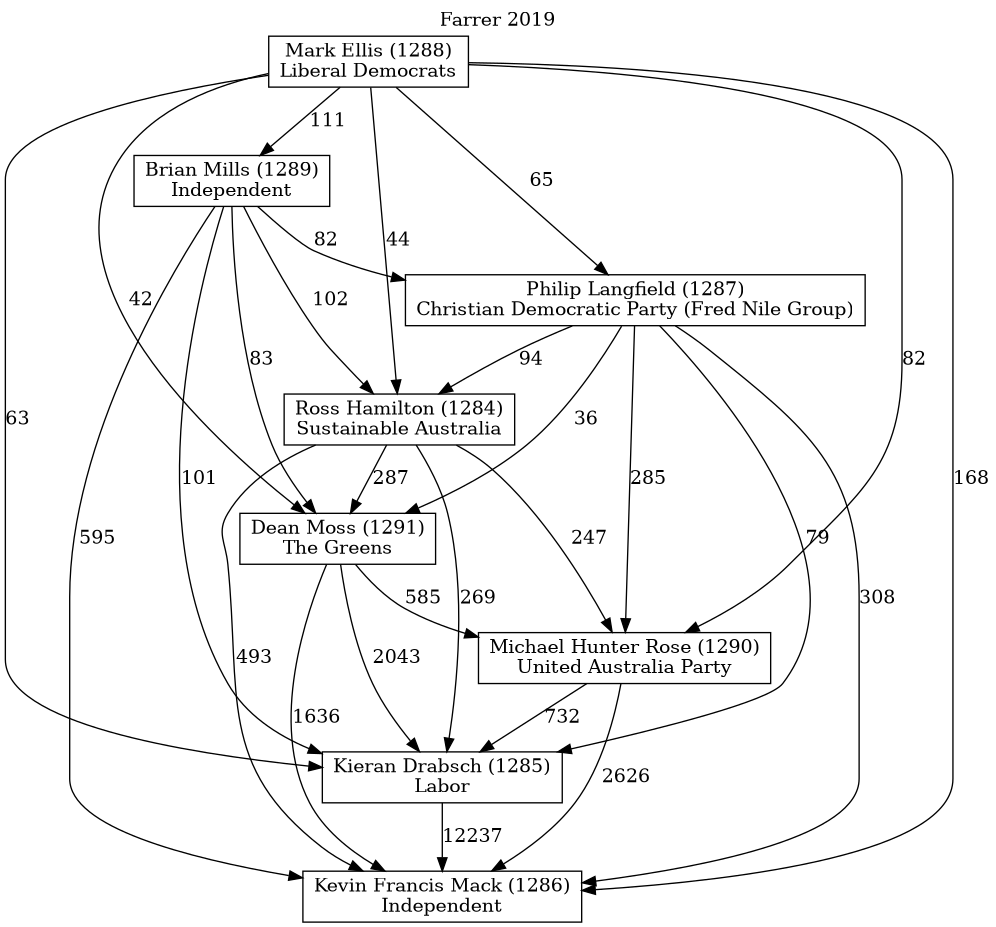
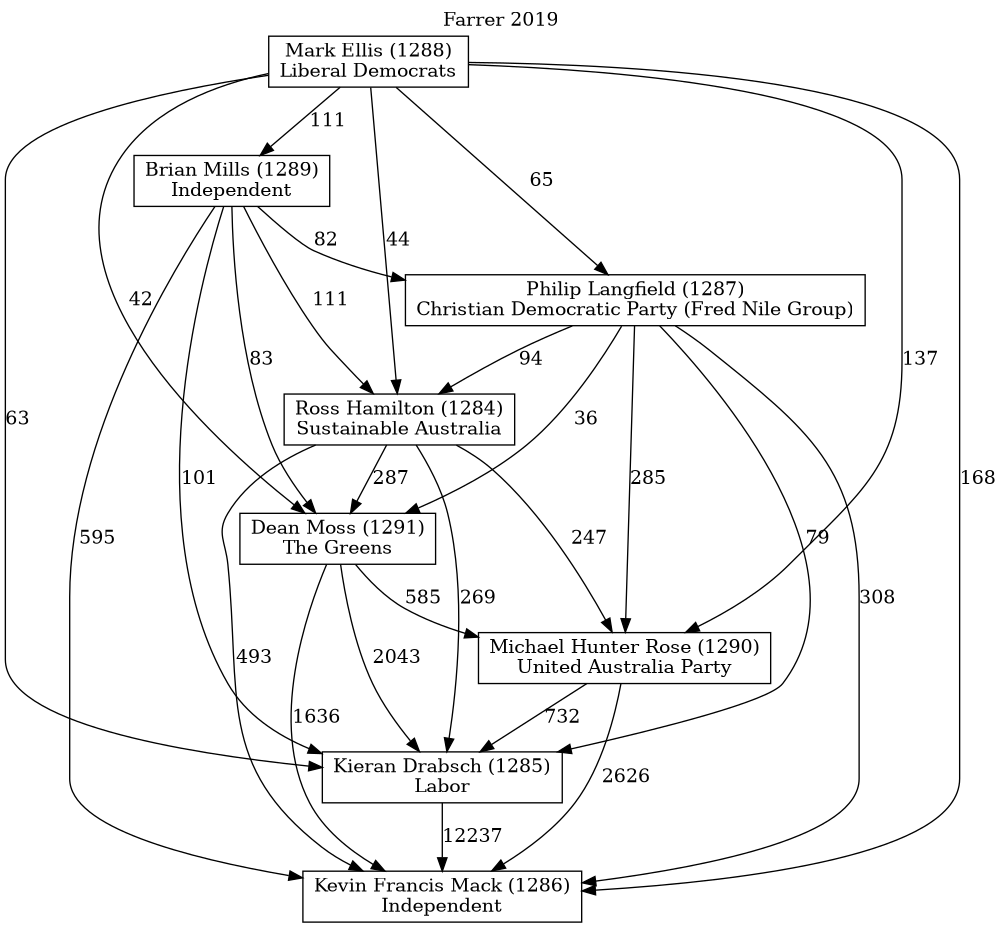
(331, 300) -> (331, 300)
(915, 360) -> (921, 360)
